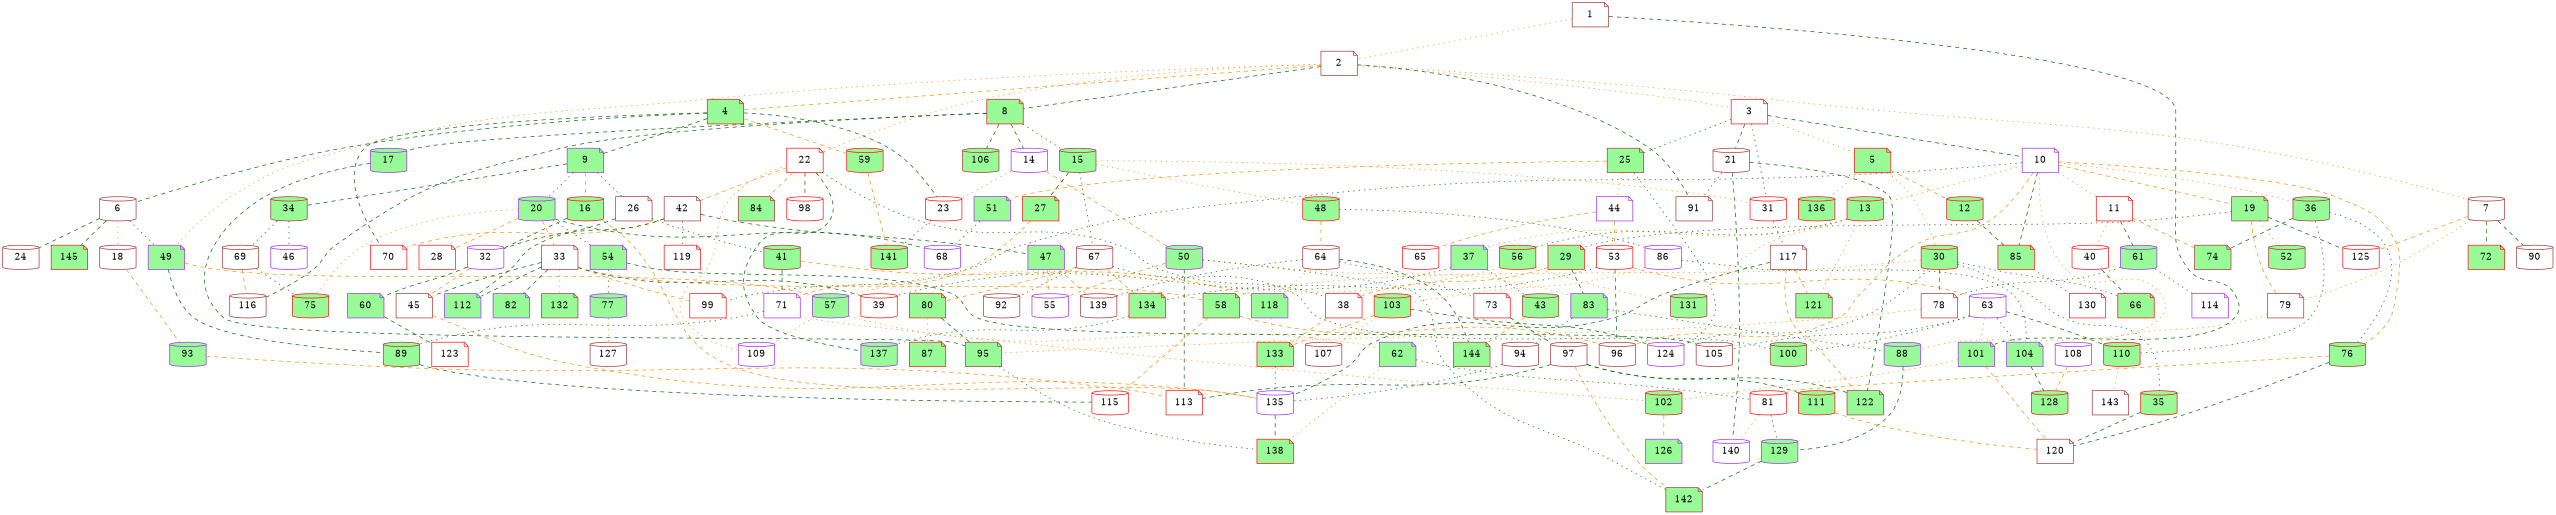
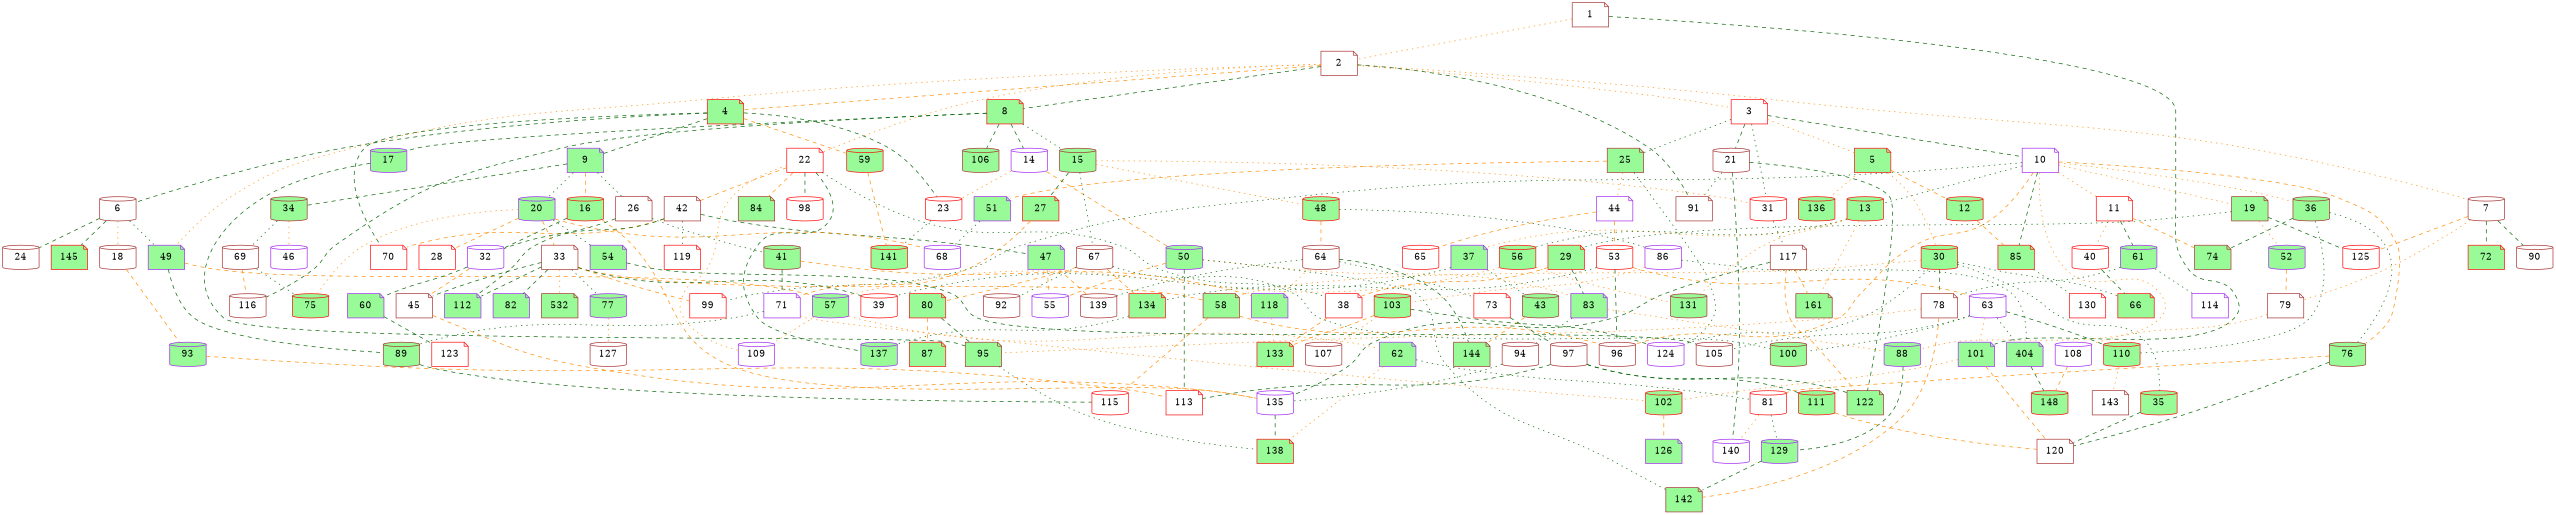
(1953, 185) -> (1953, 185)
(2145, 185) -> (2145, 185)
(289, 233) -> (289, 233)
(1990, 233) -> (1990, 233)
(739, 235) -> (739, 235)
(2287, 257) -> (2287, 257)
(2259, 259) -> (2286, 282)
(608, 282) -> (584, 282)
(560, 306) -> (560, 306)
(1814, 306) -> (1814, 306)
(1697, 323) -> (1697, 323)
(928, 328) -> (928, 328)
(2025, 354) -> (2025, 354)
(1275, 379) -> none
(2050, 403) -> (2050, 403)
(1615, 432) -> (1858, 450)
